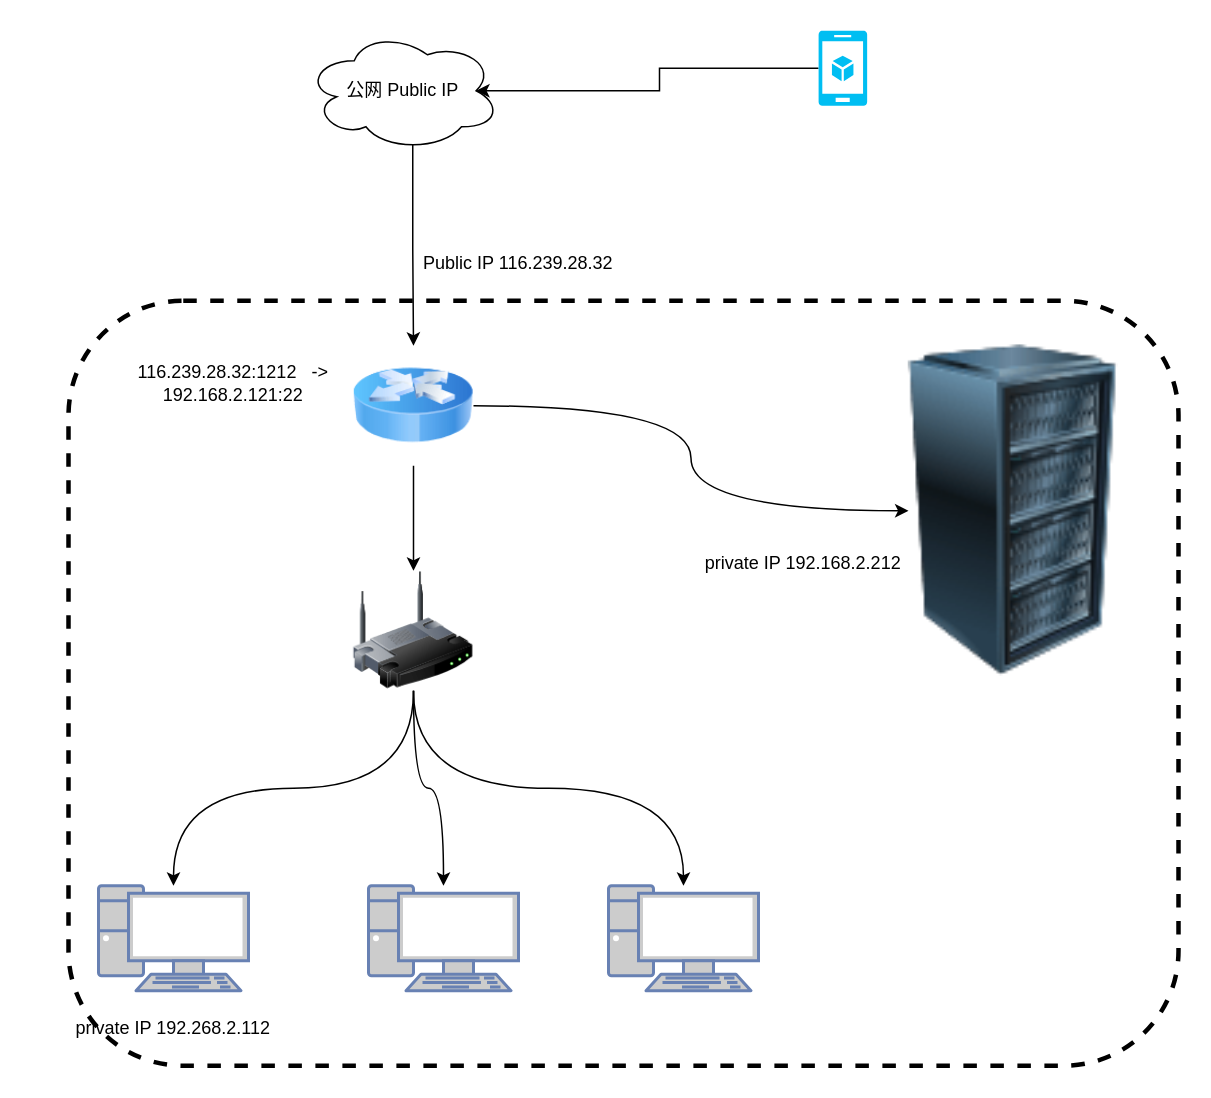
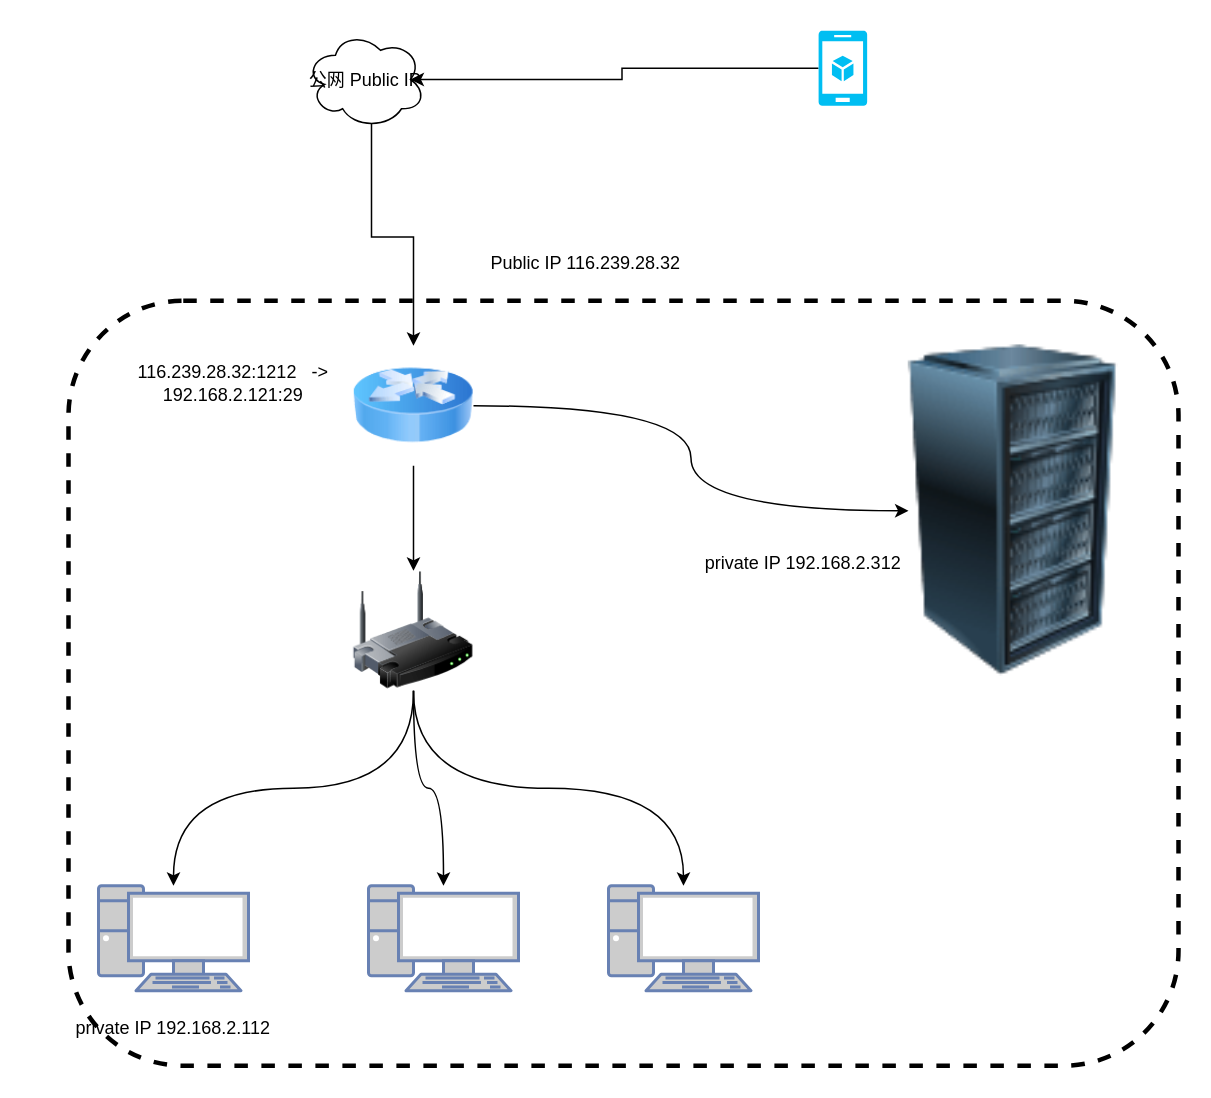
(403, 91) -> (365, 80)
(518, 263) -> (586, 263)
(233, 383) -> (233, 383)
(803, 563) -> (803, 563)
(173, 1028) -> (173, 1028)
